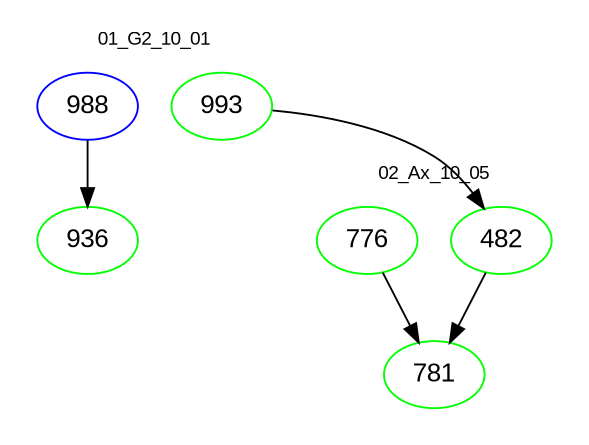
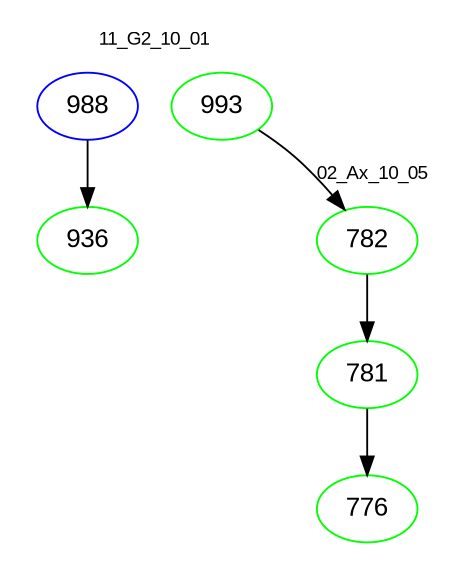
(155, 40) -> (155, 40)
(501, 240) -> (367, 240)
(396, 299) -> (367, 433)
